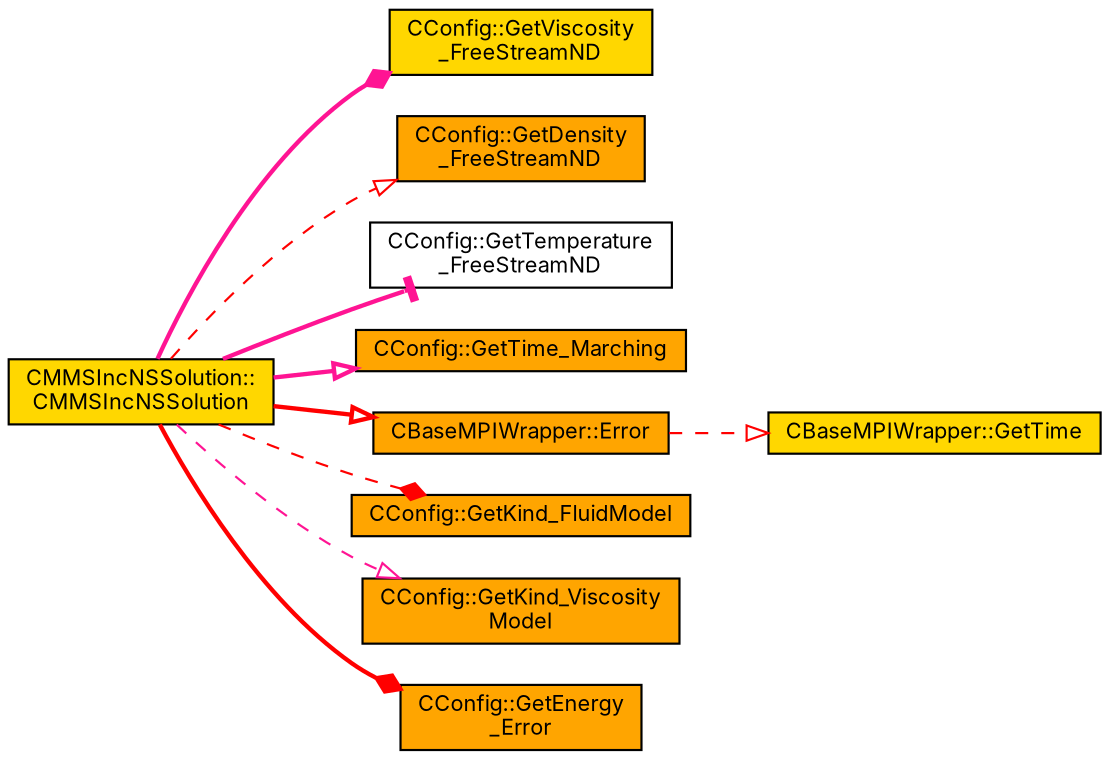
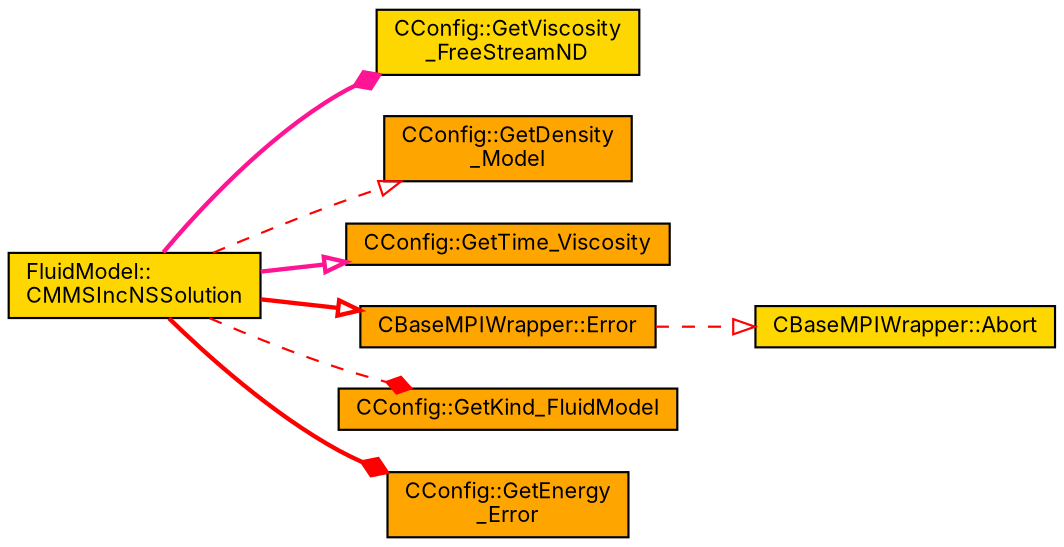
(521, 149) -> (508, 149)
(521, 255) -> none
(521, 351) -> (508, 244)
(141, 392) -> (135, 285)
(935, 433) -> (905, 327)
(521, 611) -> none
